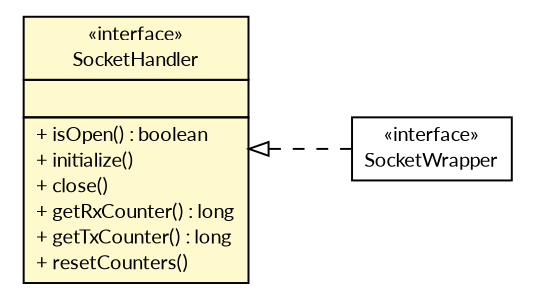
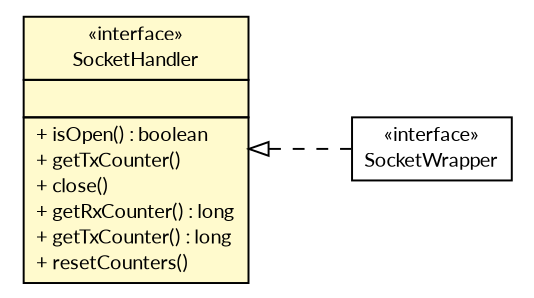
(86, 161) -> (109, 161)
